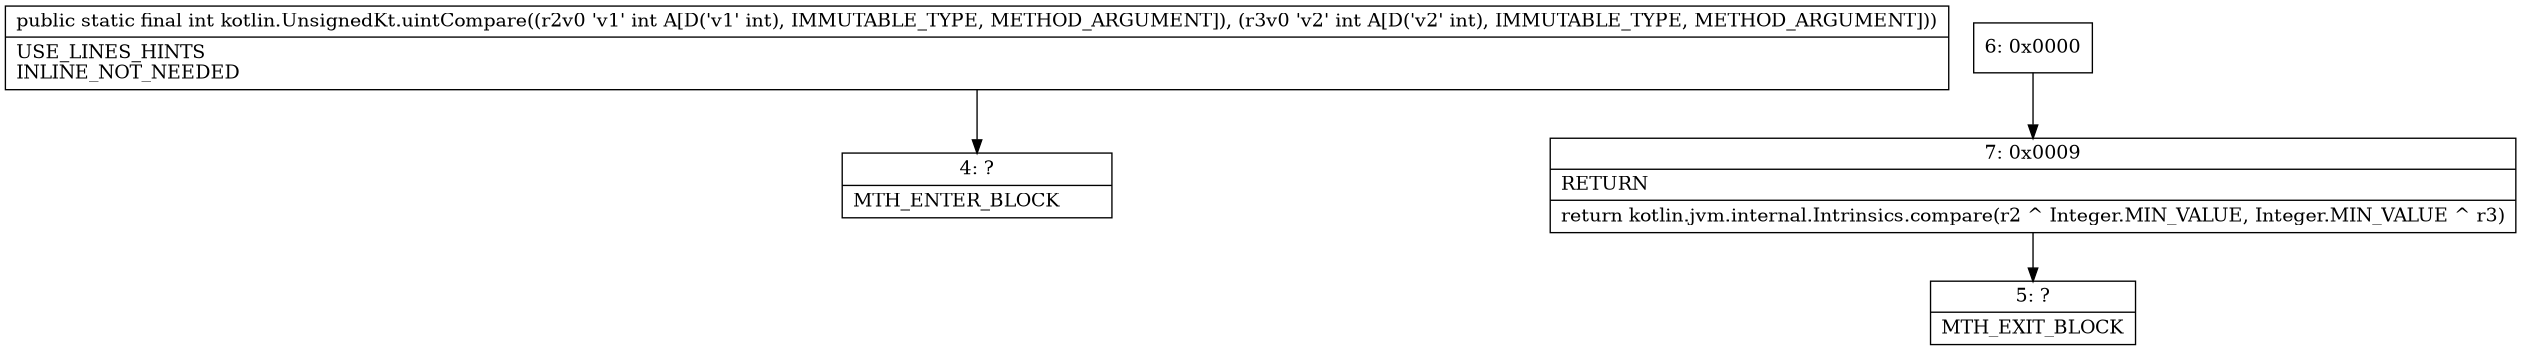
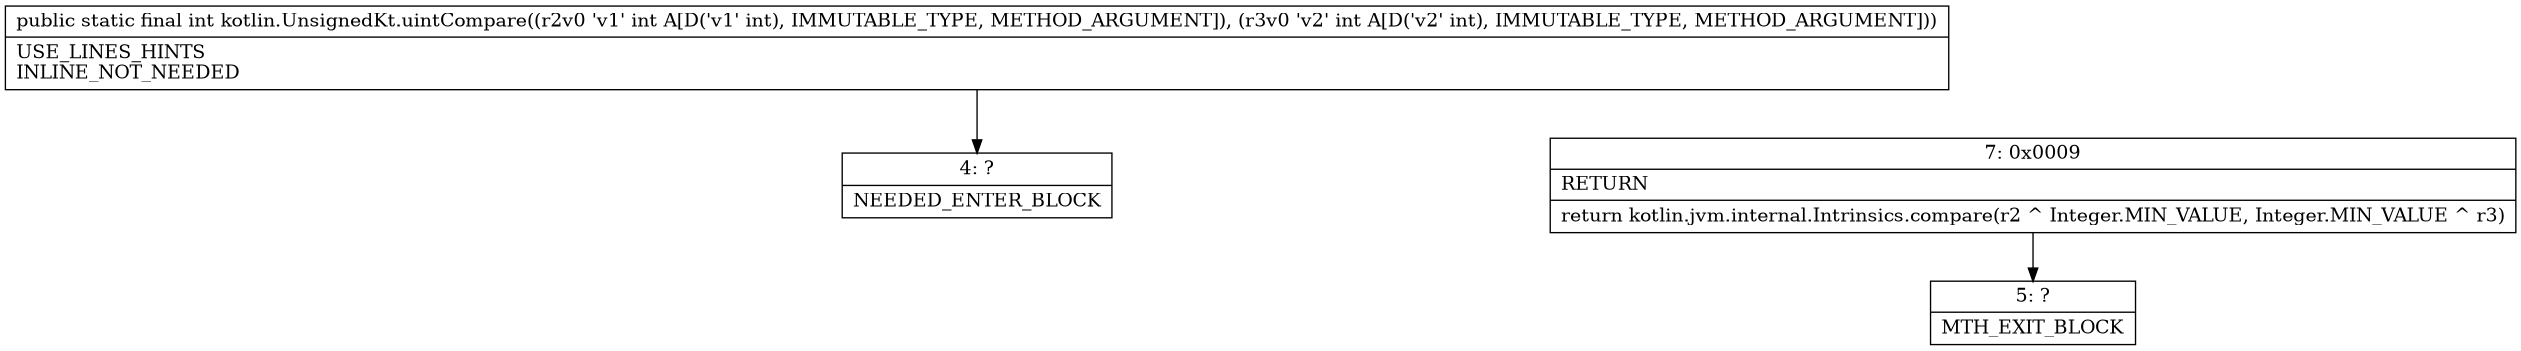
(2033, 48) -> none
(957, 201) -> (977, 201)
